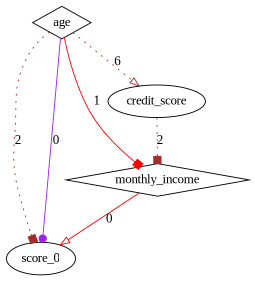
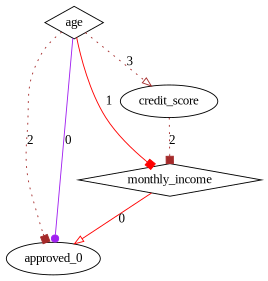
(117, 62) -> (130, 62)
(41, 259) -> (53, 259)
